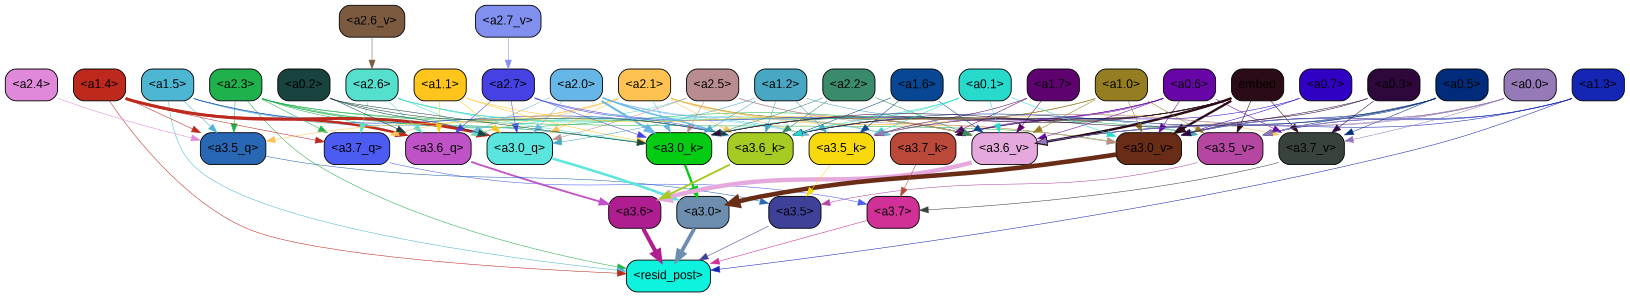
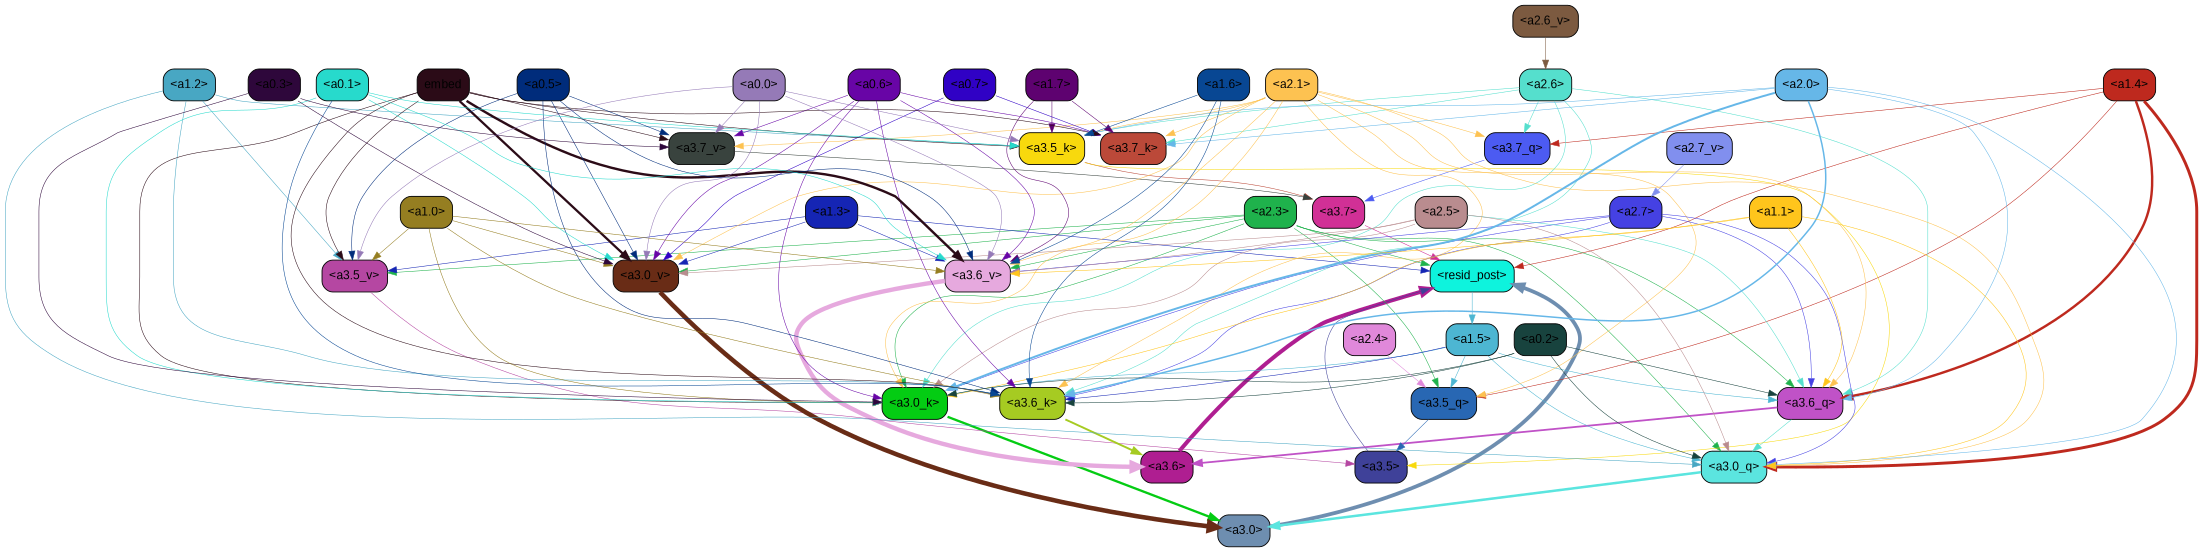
(849, 85) -> none
(745, 108) -> none
(660, 113) -> (1031, 279)
(291, 114) -> none
(438, 115) -> (1775, 433)
(881, 117) -> (385, 364)
(817, 118) -> (1154, 208)
(910, 177) -> (1233, 182)
(365, 231) -> (1472, 304)
